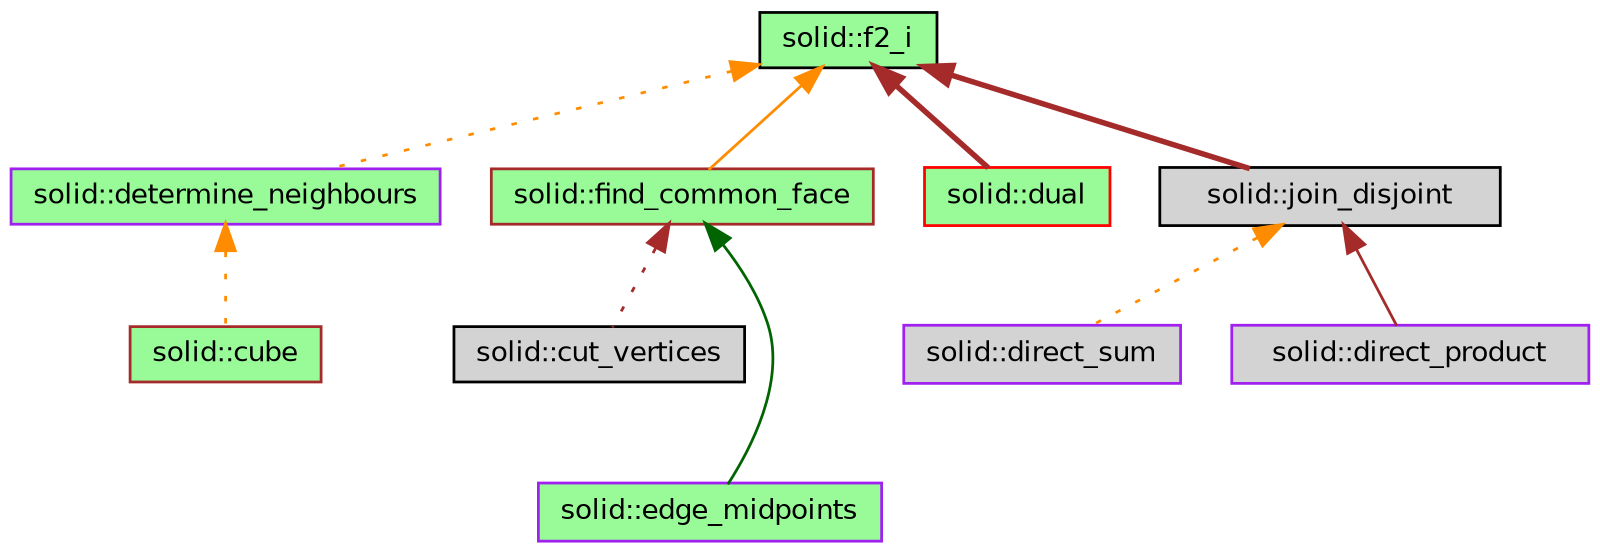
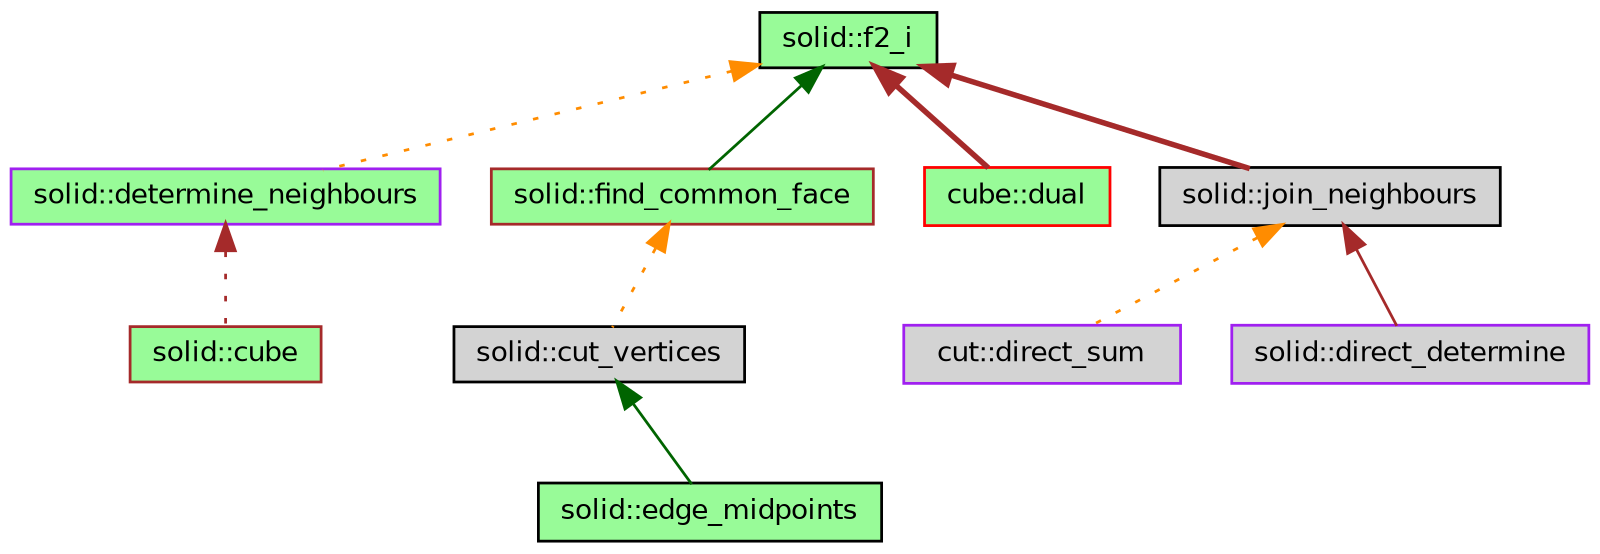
(755, 128) -> (755, 128)
(1017, 197) -> (1017, 197)
(1330, 197) -> (1330, 197)
(634, 288) -> (634, 288)
(226, 289) -> (226, 289)
(1042, 354) -> (1042, 354)
(1410, 354) -> (1410, 354)
(772, 363) -> (663, 444)
(710, 512) -> (710, 512)
